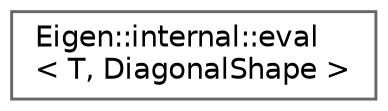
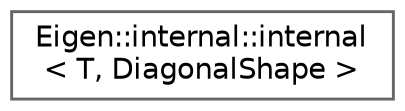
(194, 55) -> (203, 55)
